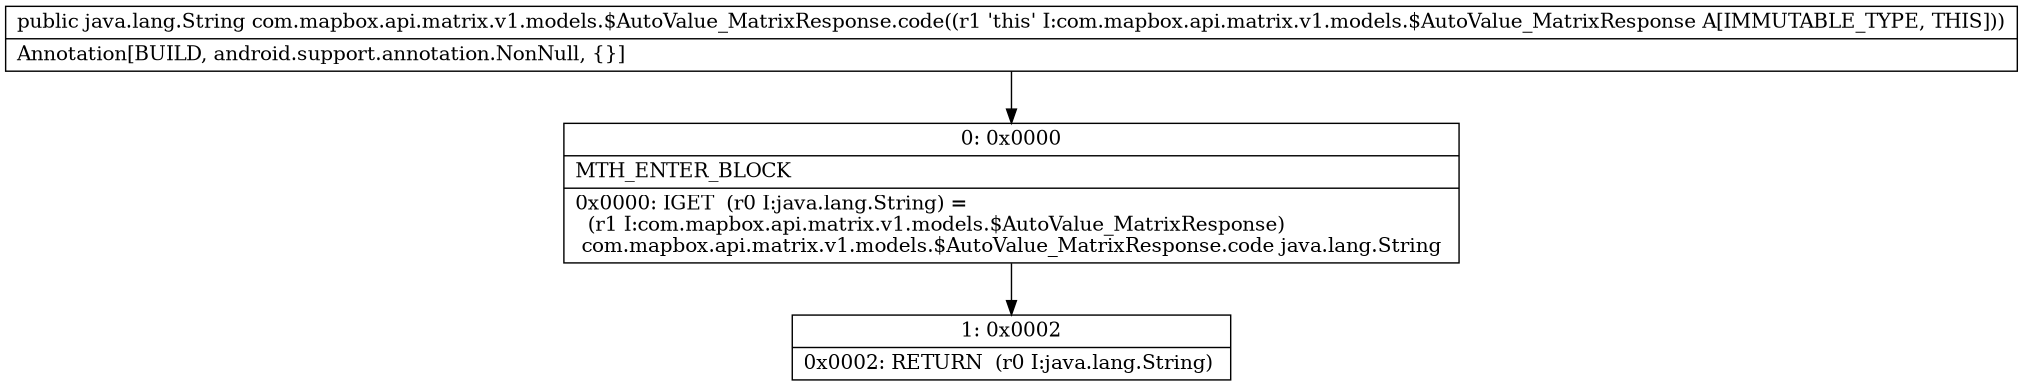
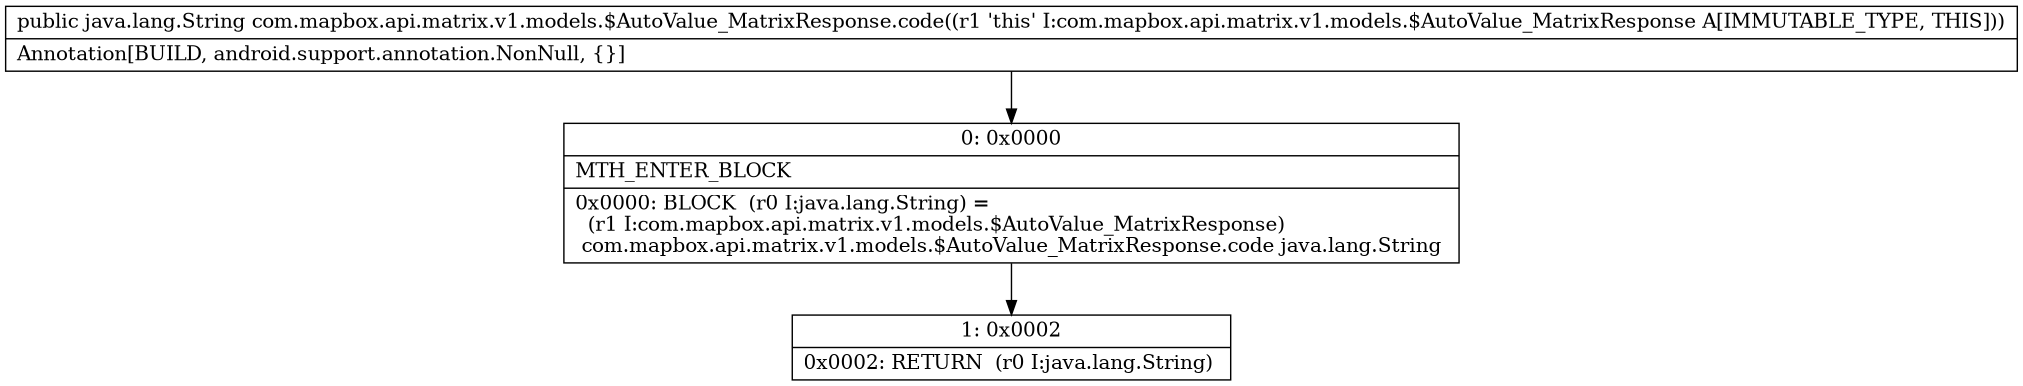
(775, 204) -> (786, 204)
